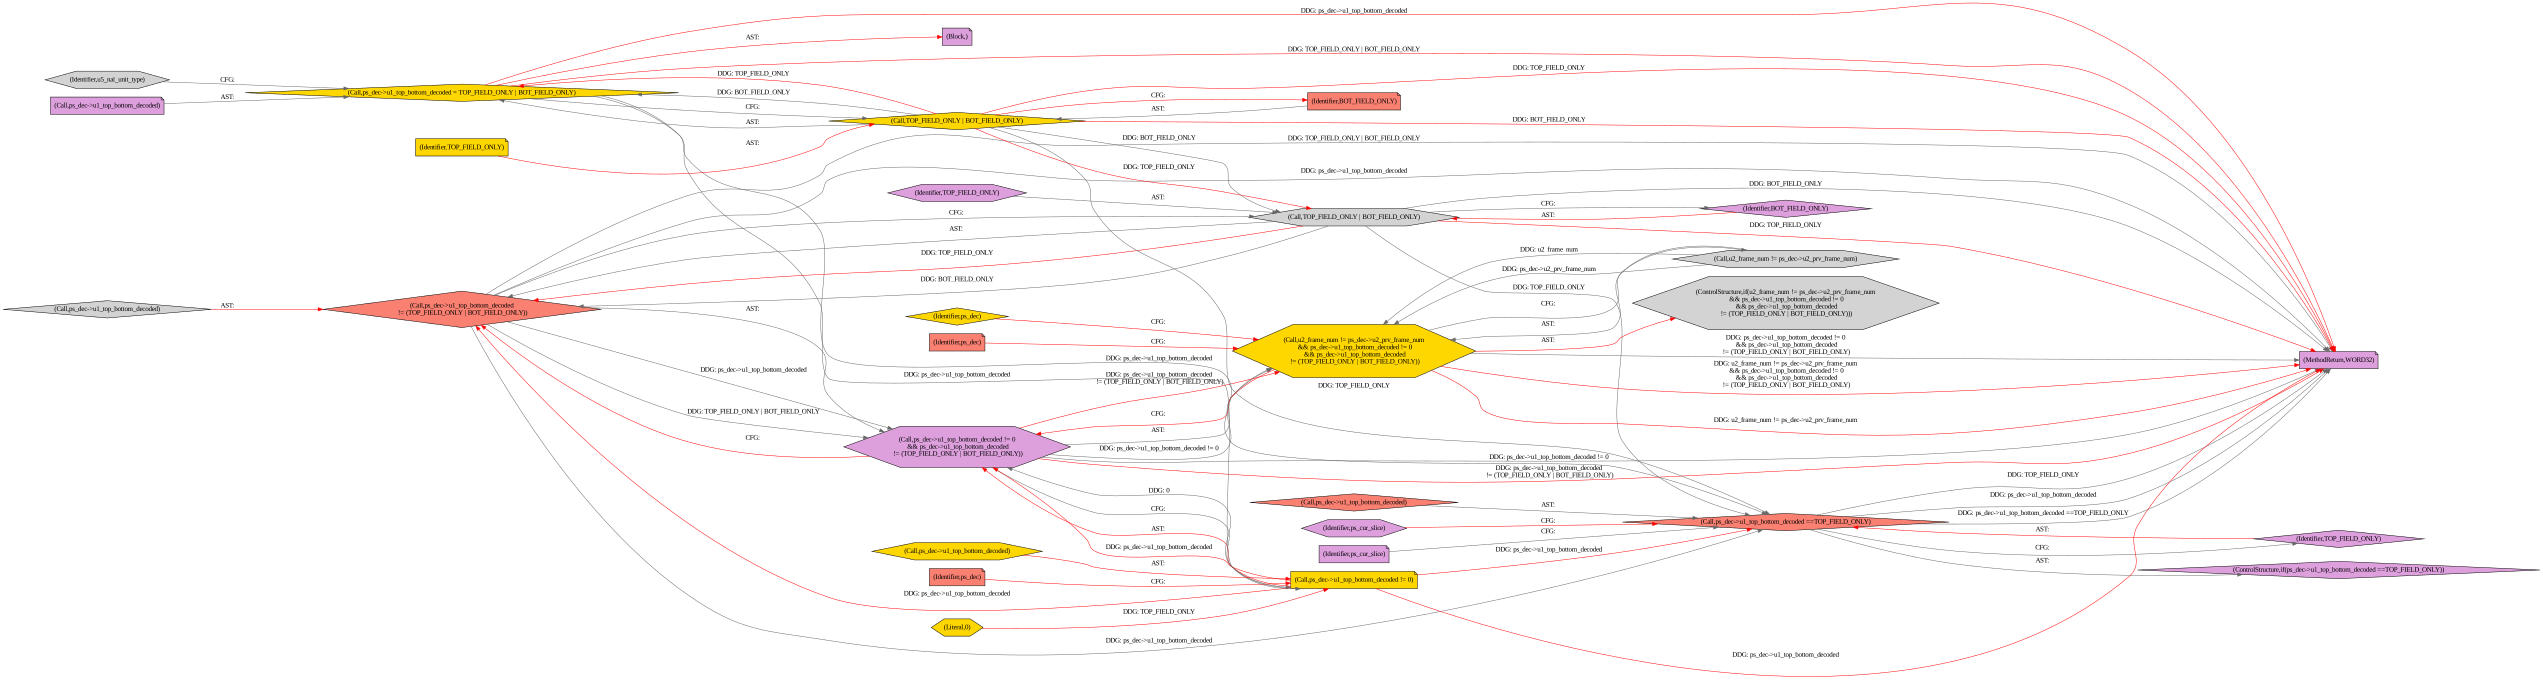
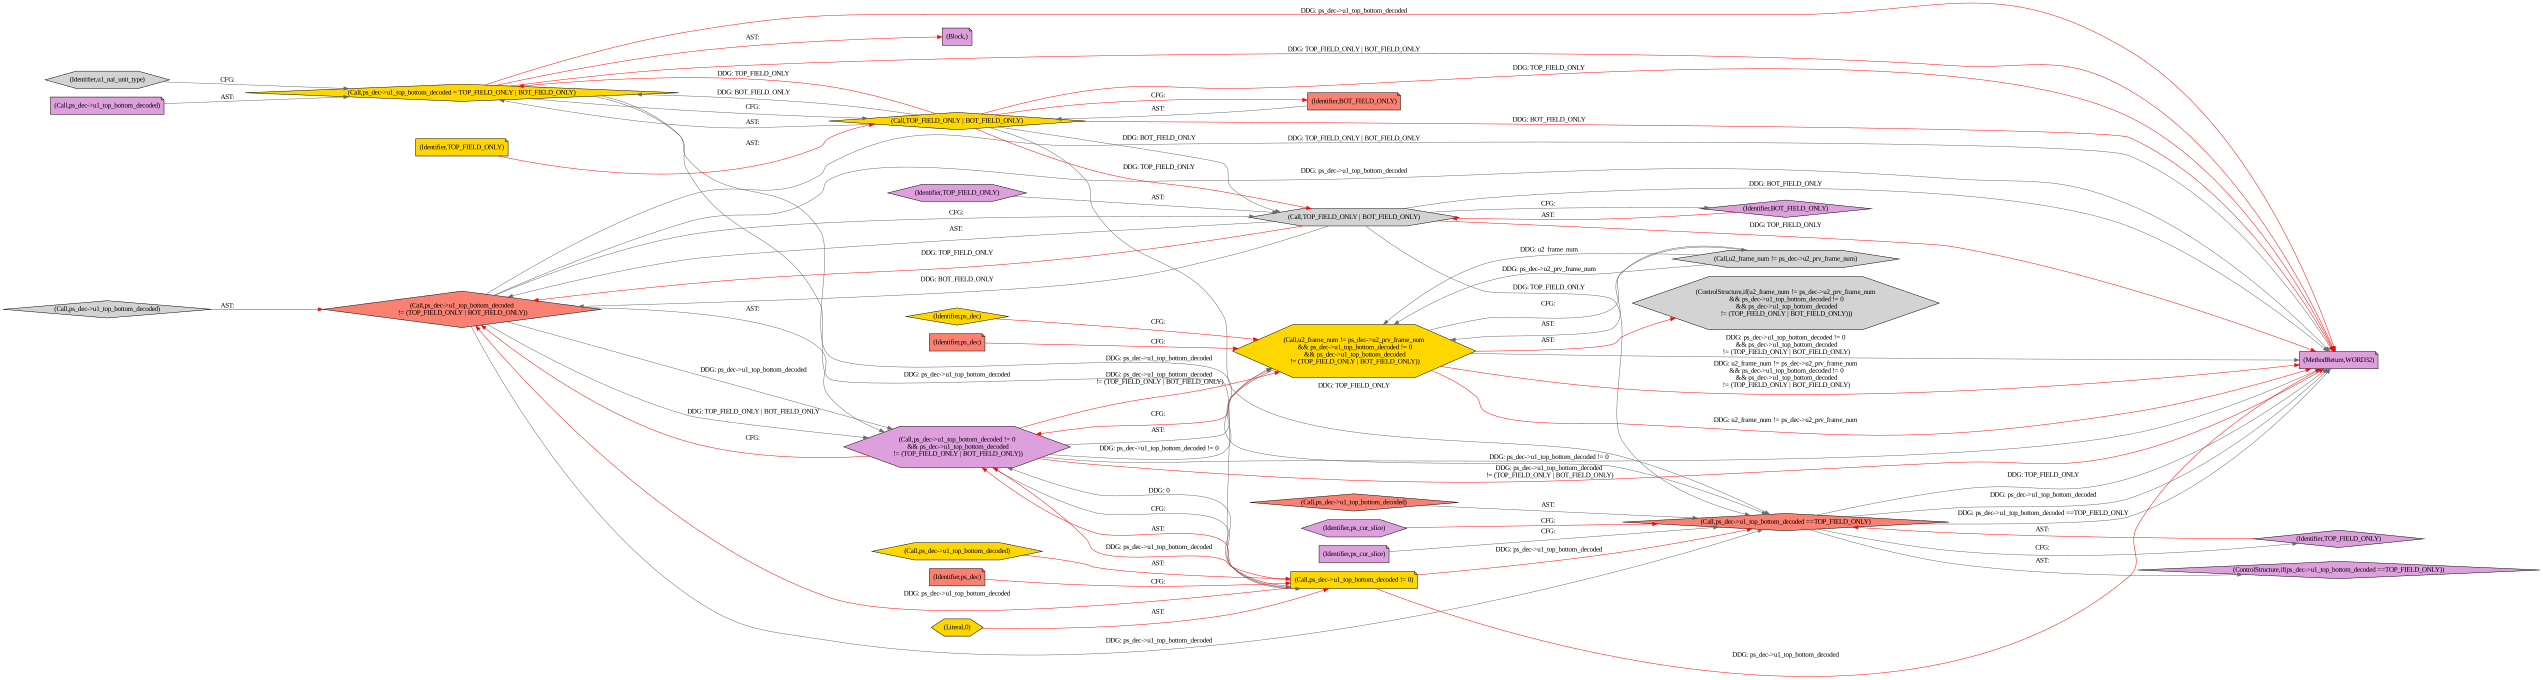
(107, 80) -> (107, 80)
(1159, 612) -> (1159, 612)
